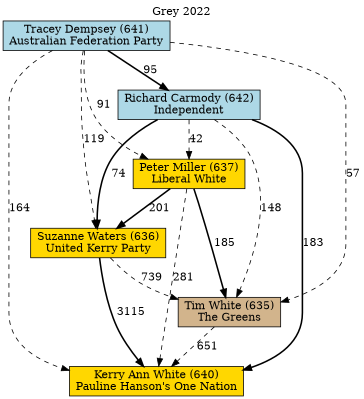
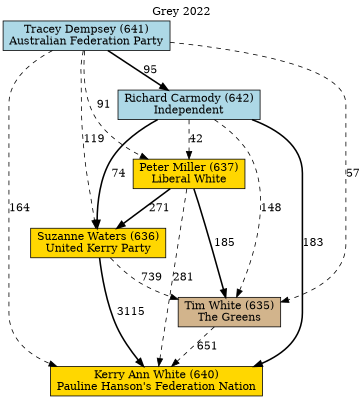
(160, 208) -> (160, 208)
(156, 381) -> (156, 381)
